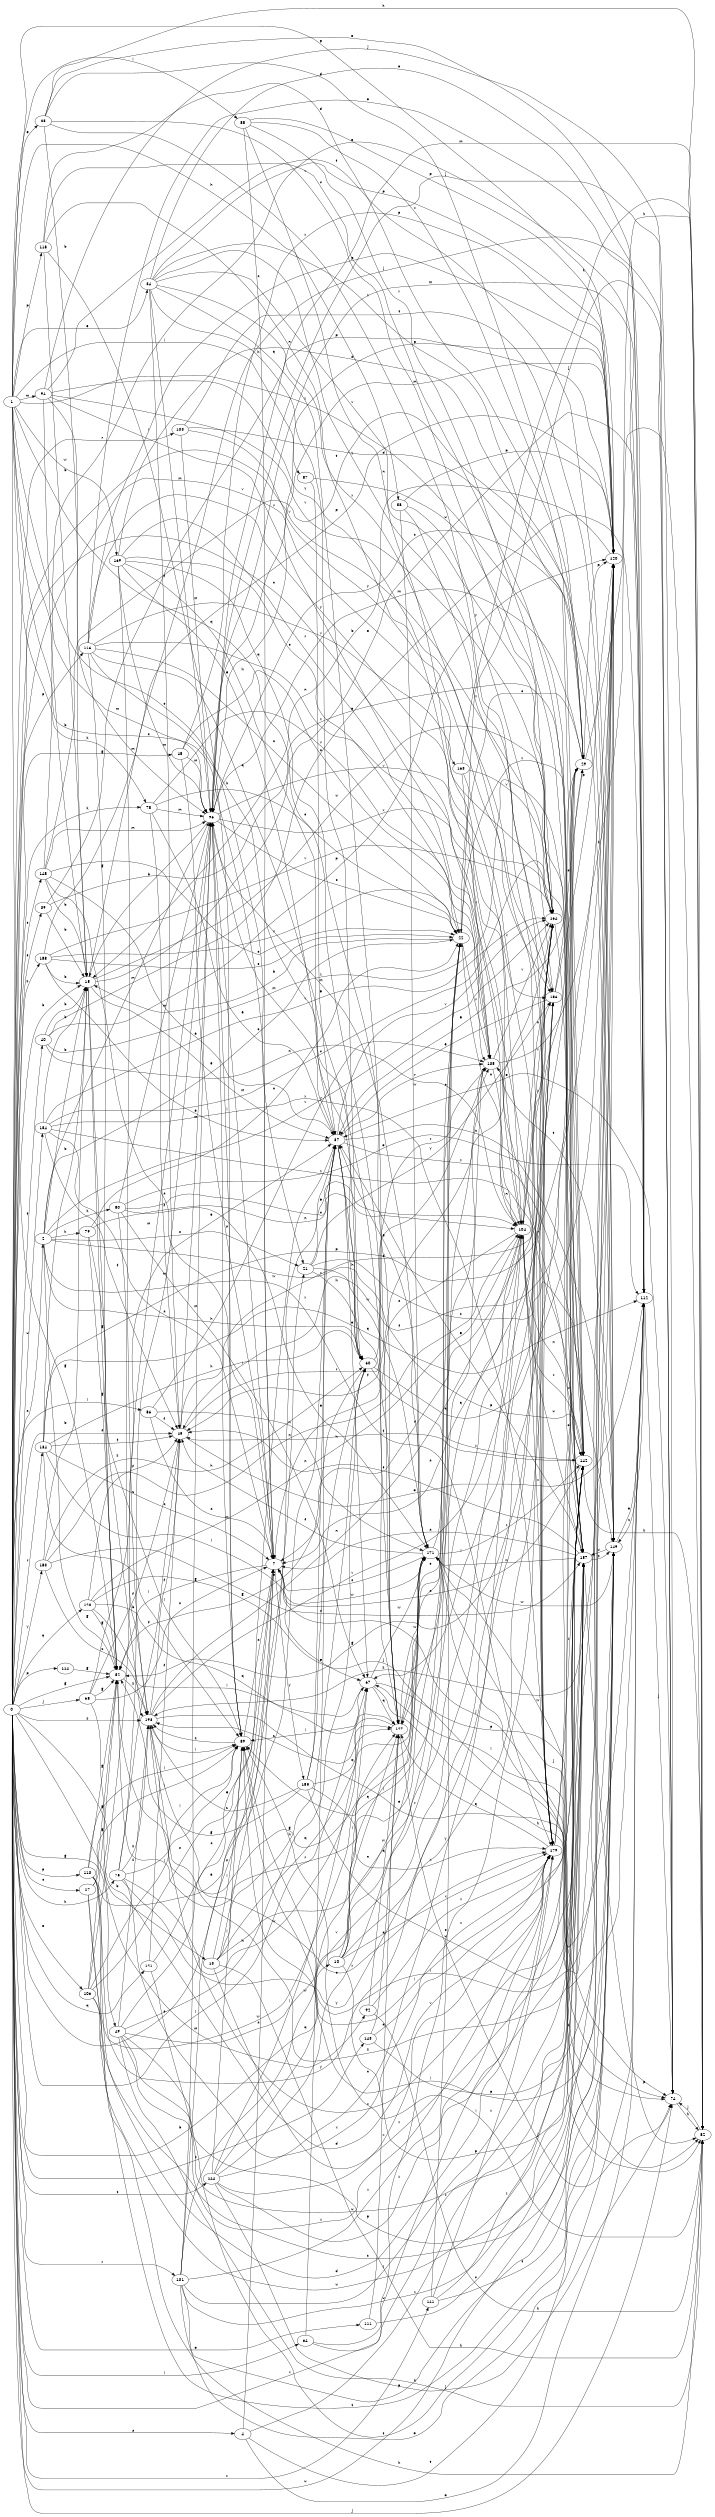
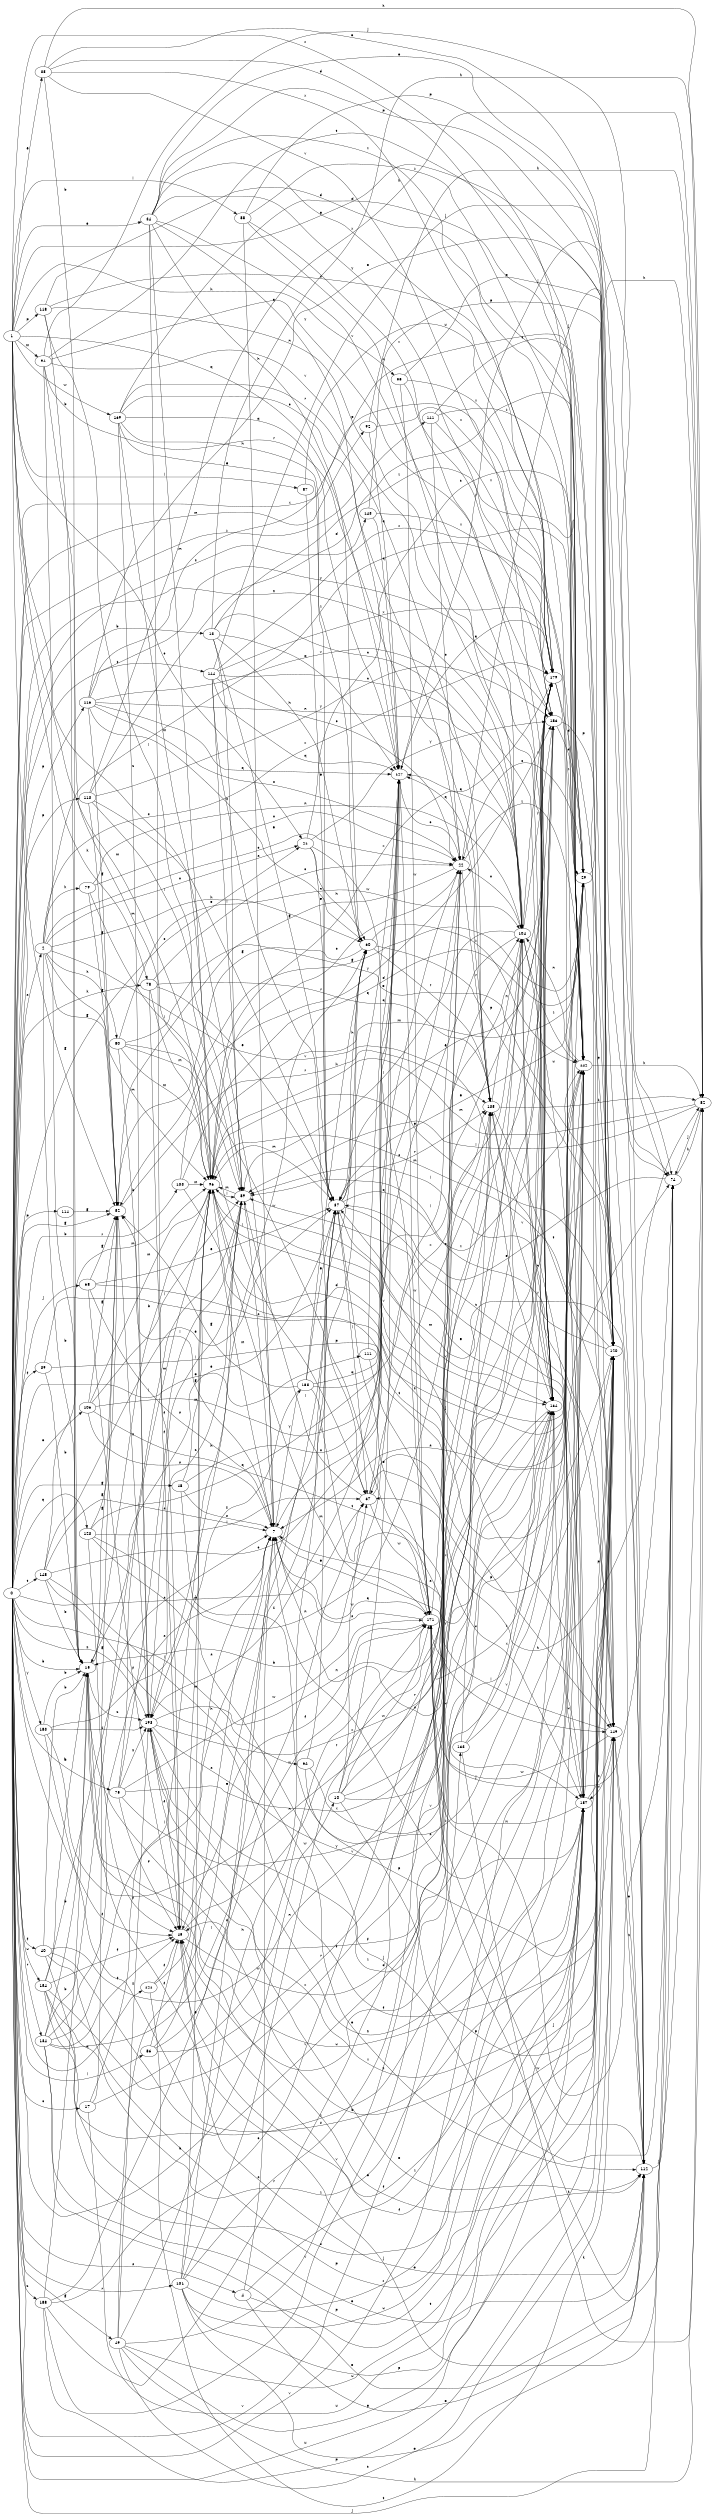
(602, 1826) -> (599, 1579)
